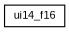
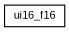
(35, 16) -> (35, 16)
